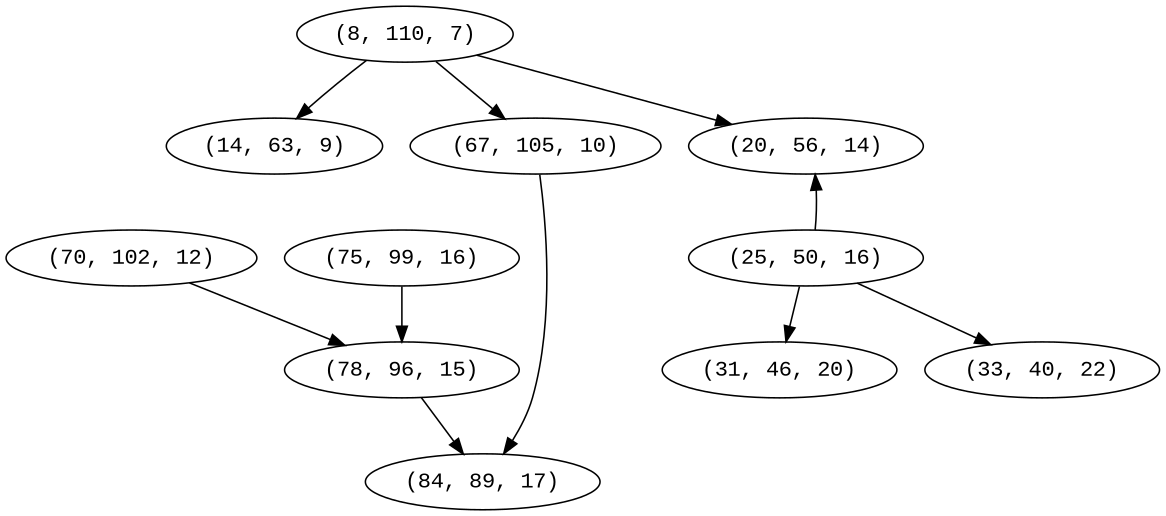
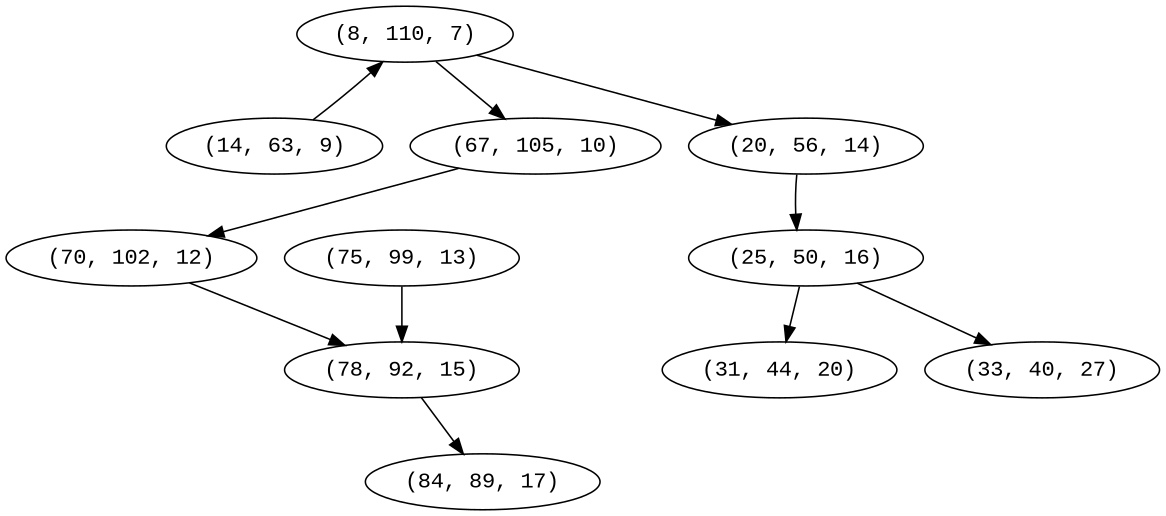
(337, 84) -> (342, 97)
(816, 210) -> (796, 194)
(402, 258) -> (402, 258)
(546, 310) -> (341, 200)
(402, 370) -> (402, 370)
(780, 370) -> (780, 370)
(1042, 370) -> (1042, 370)
